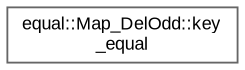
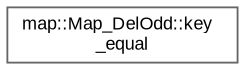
(122, 35) -> (122, 35)
